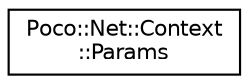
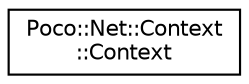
(124, 42) -> (124, 42)
